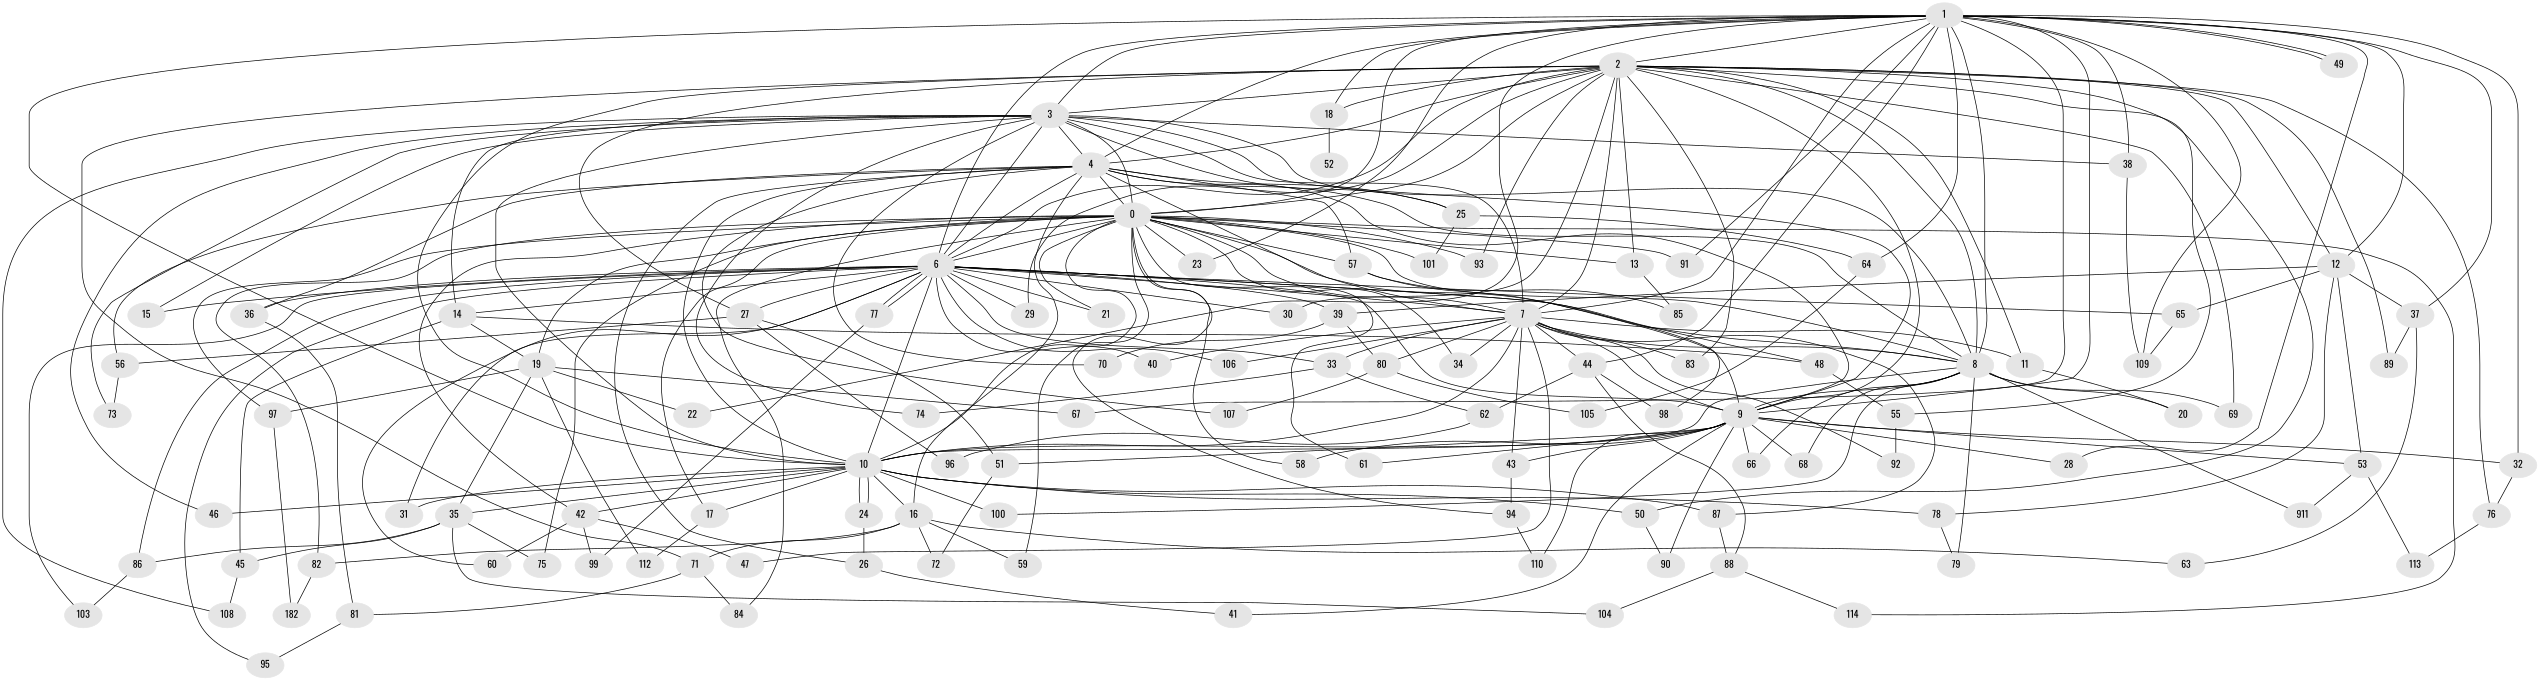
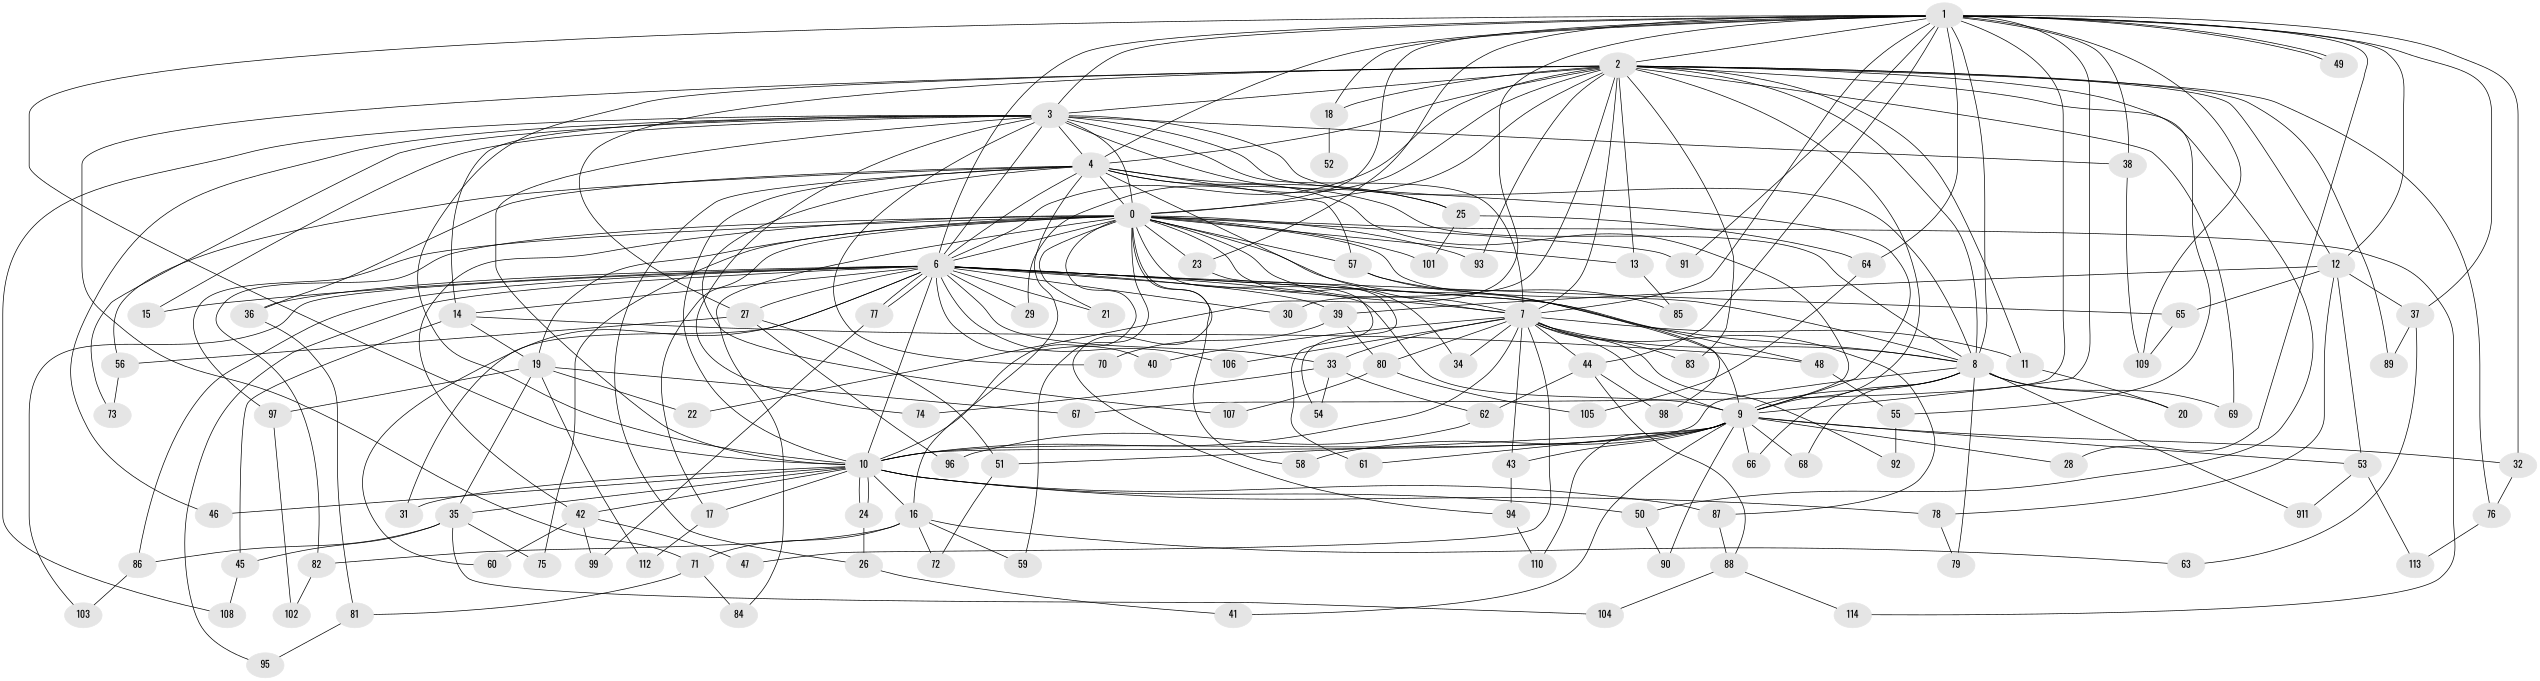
none -> (1319, 415)
(999, 515) -> none
(292, 615) -> (292, 615)
